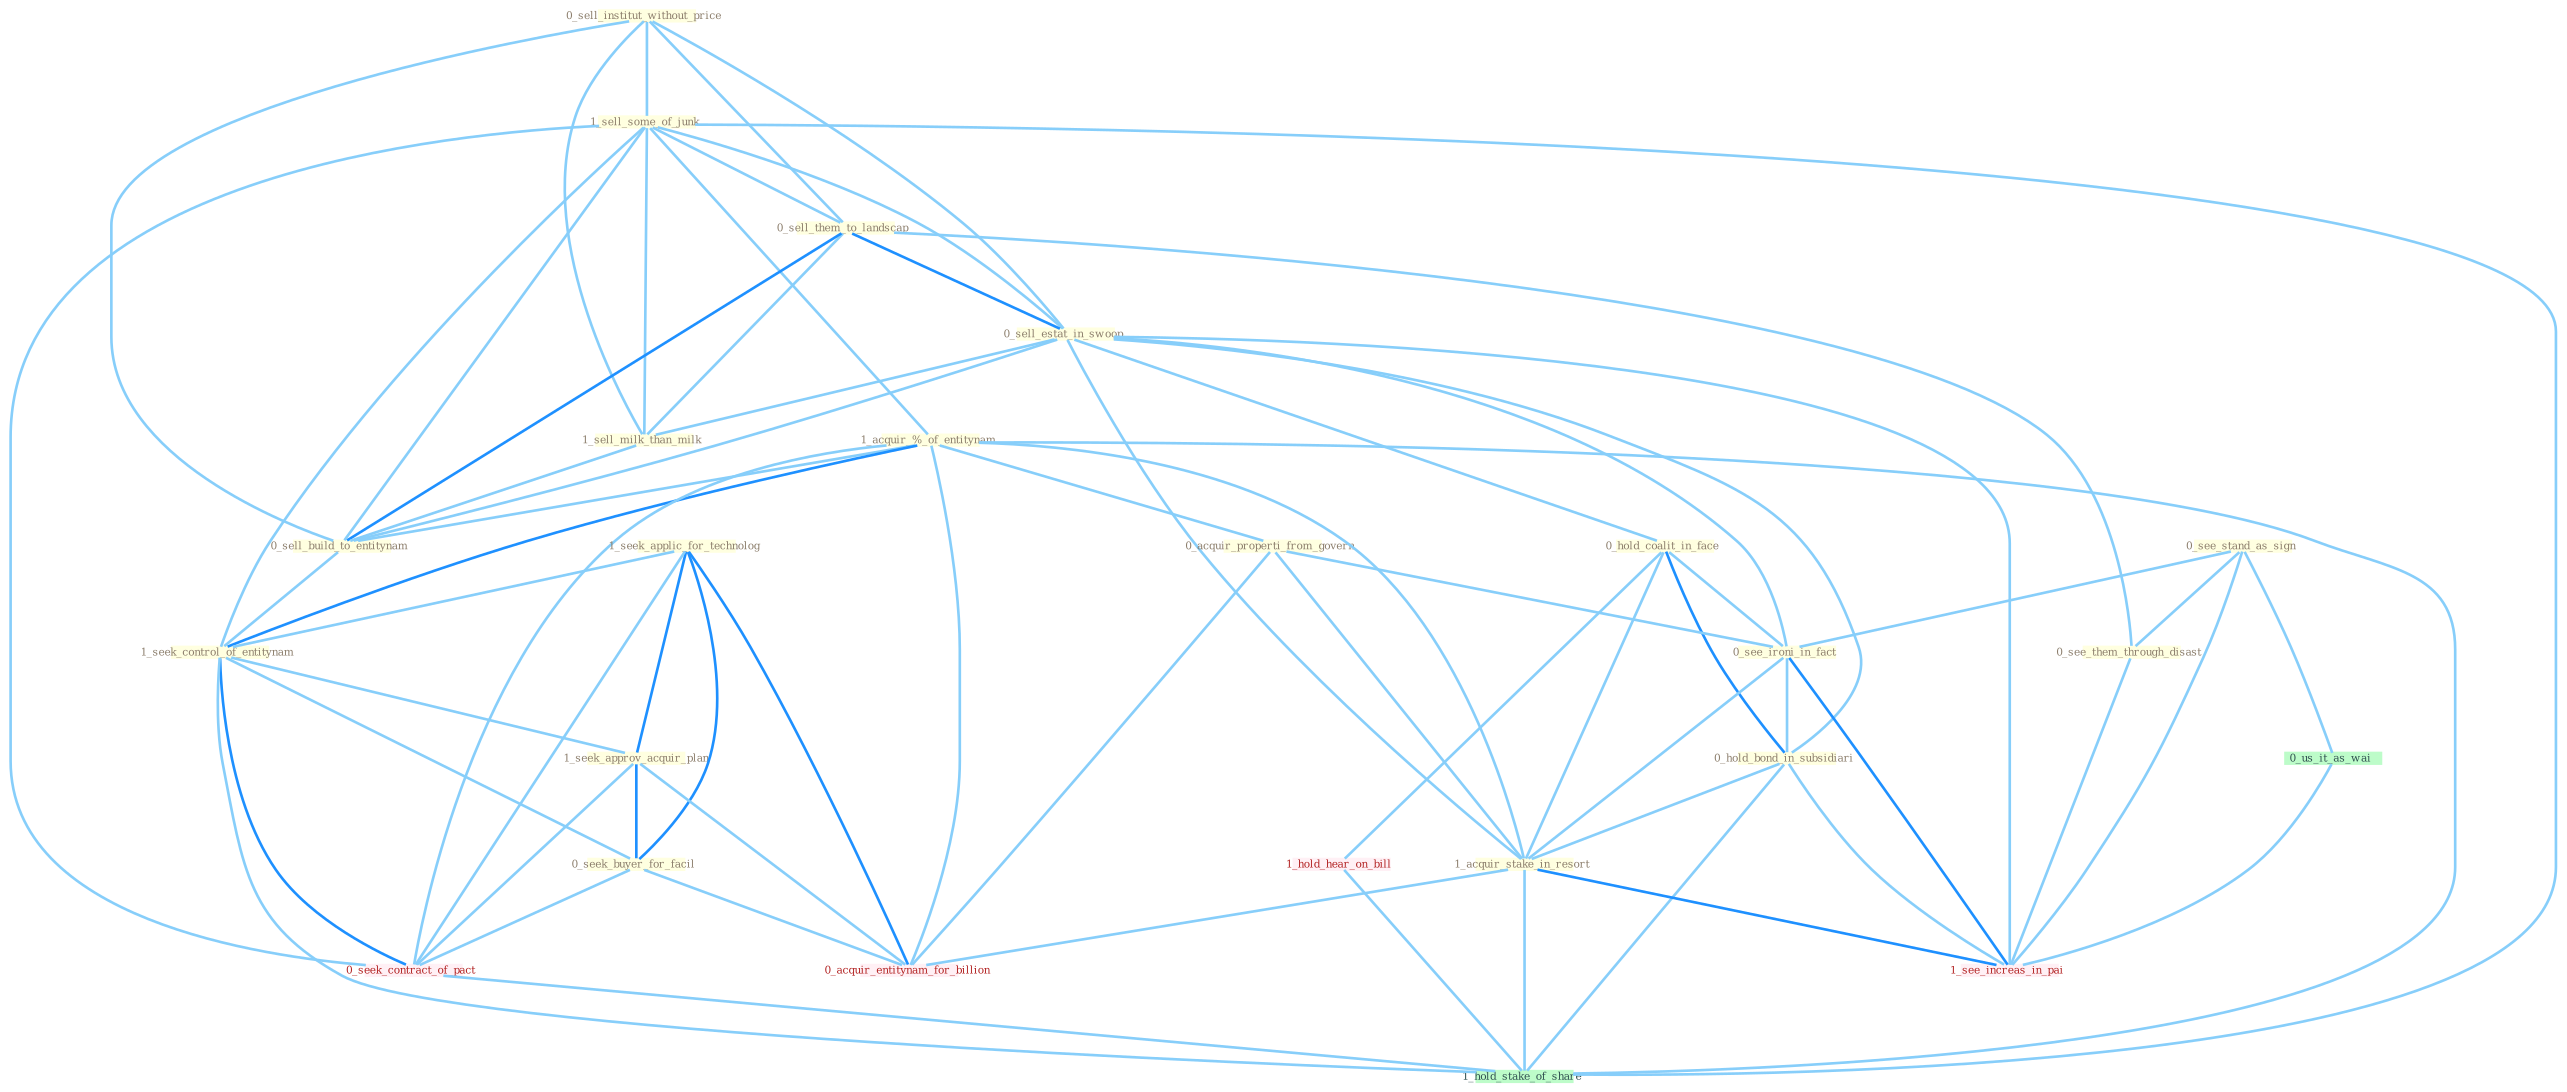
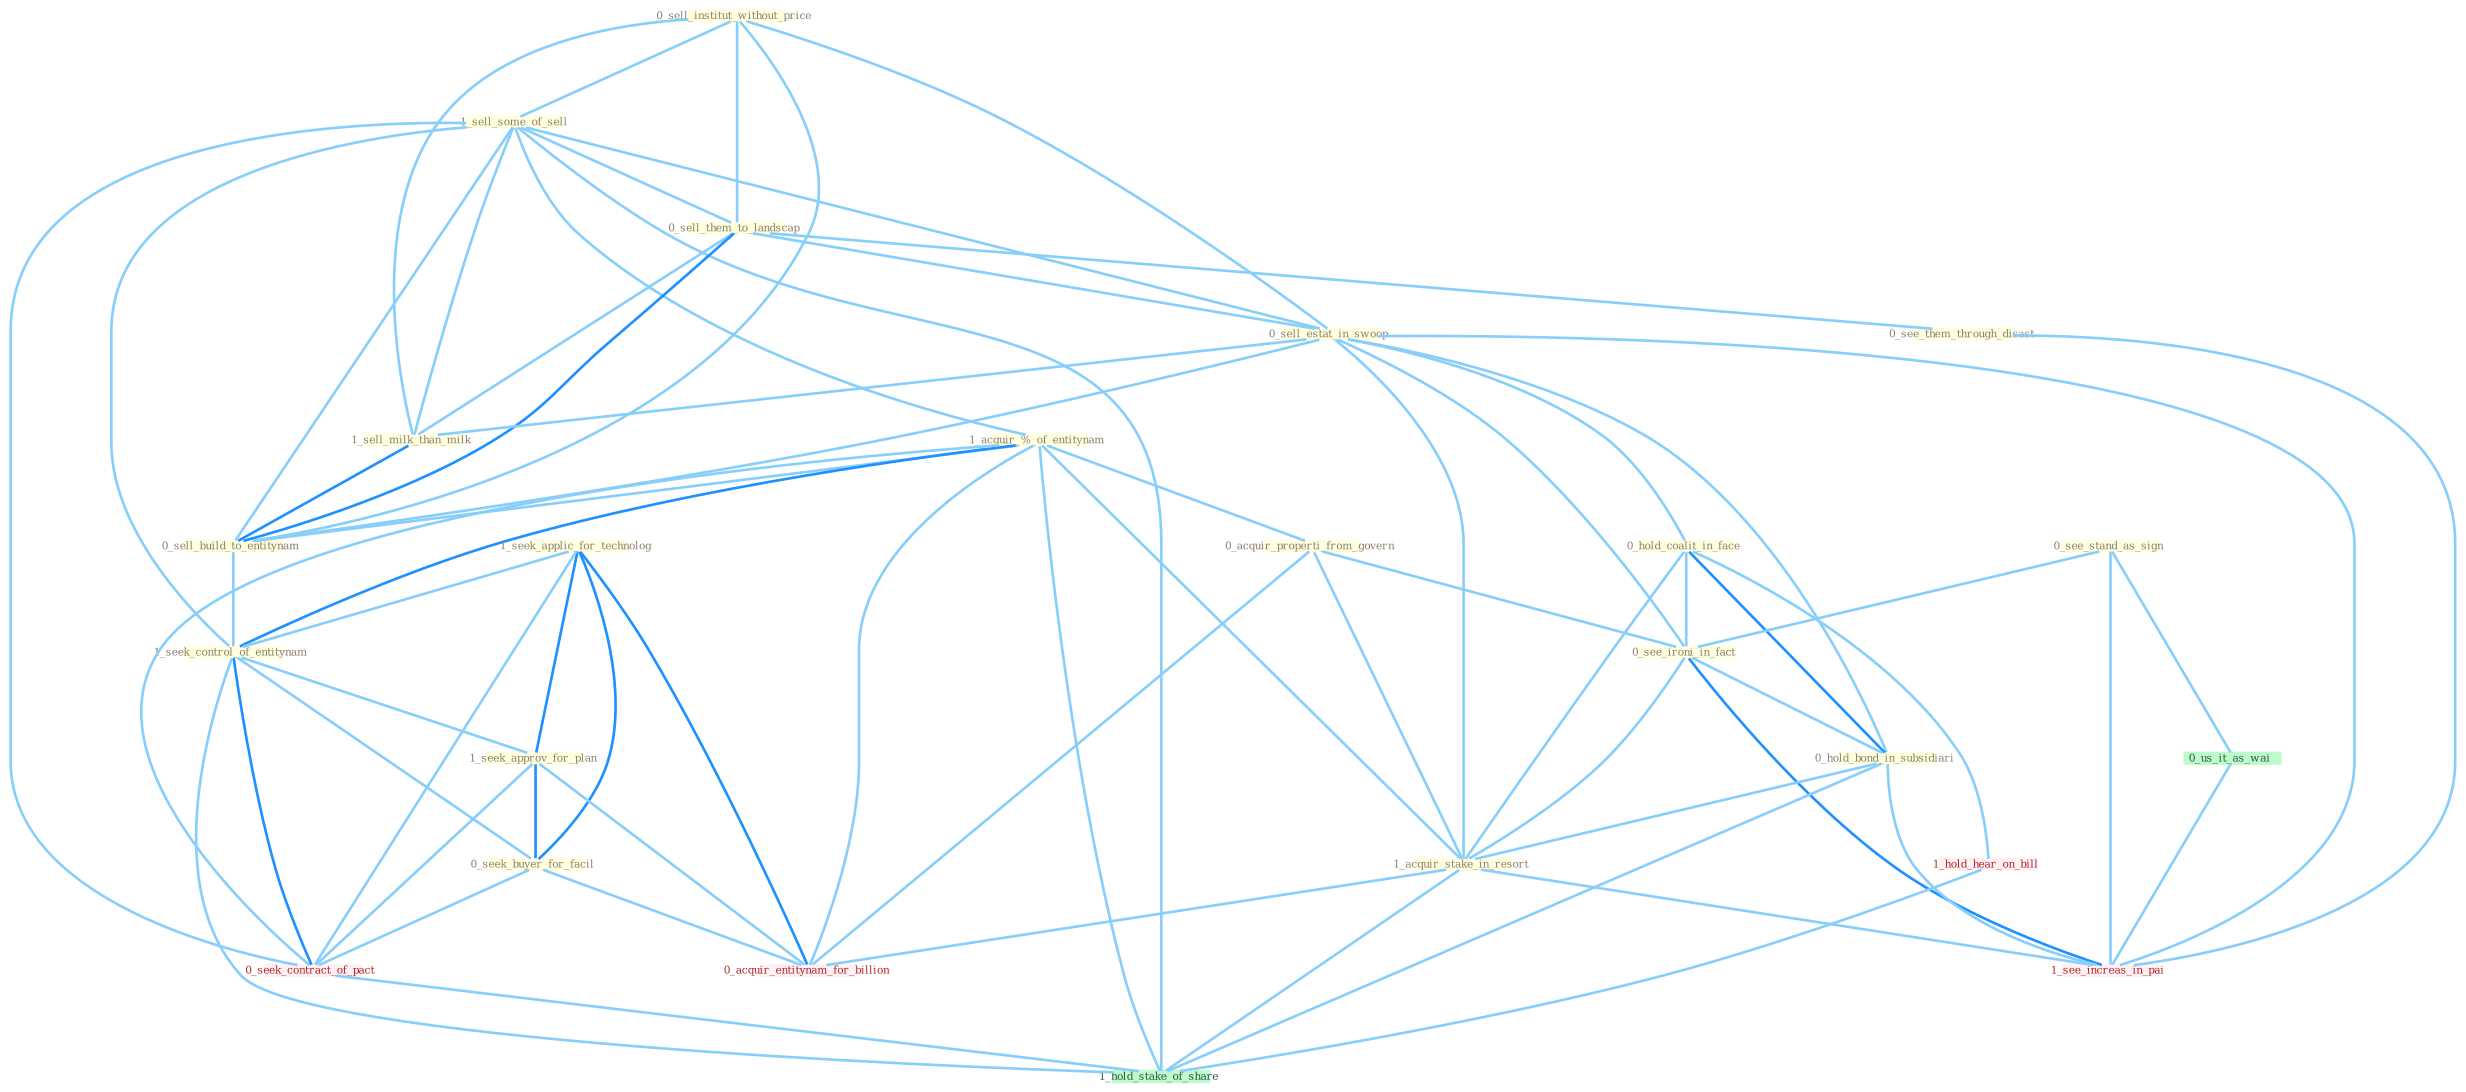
(647, 122) -> (514, 122)
(956, 281) -> (1034, 281)
(550, 474) -> (323, 493)
(2187, 599) -> none
(636, 758) -> (536, 758)
(1767, 917) -> (1787, 917)
